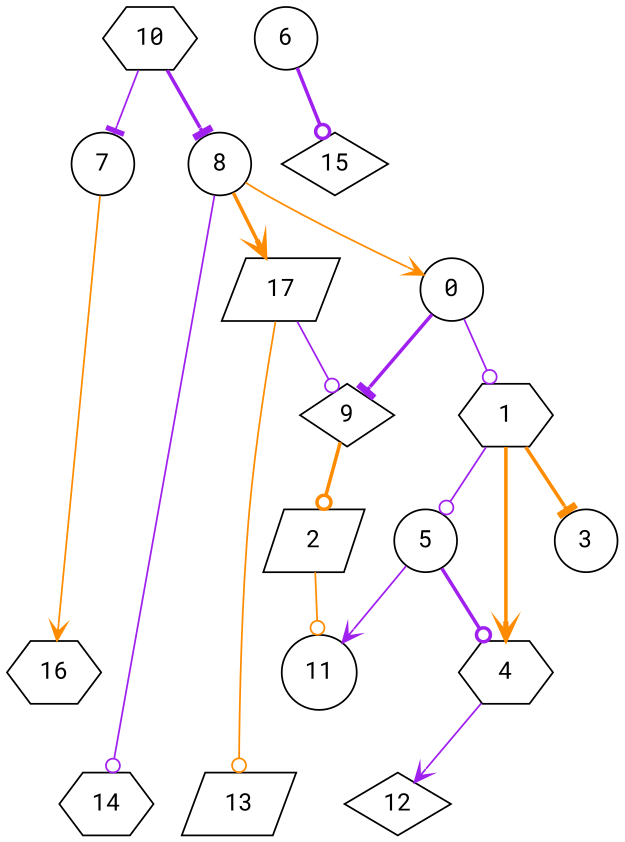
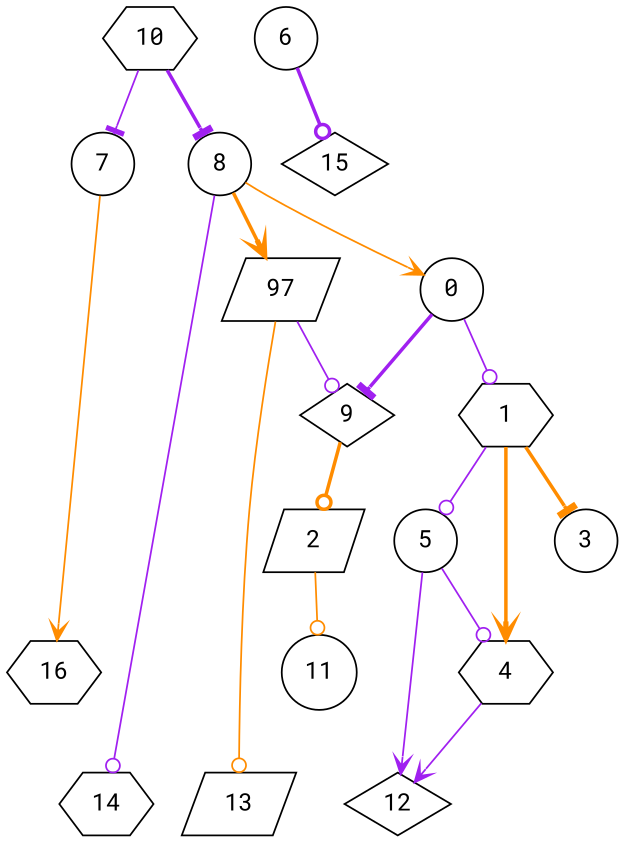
(281, 290) -> (281, 290)
(380, 598) -> (413, 664)
(461, 599) -> (461, 599)
